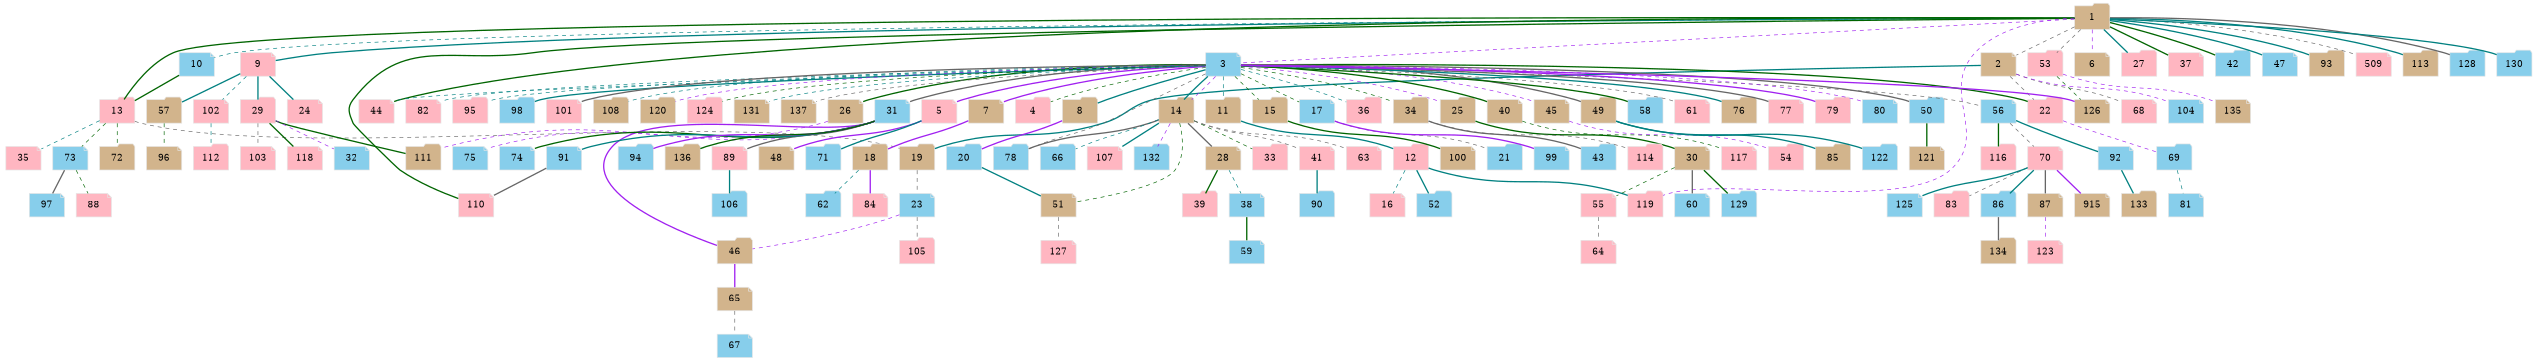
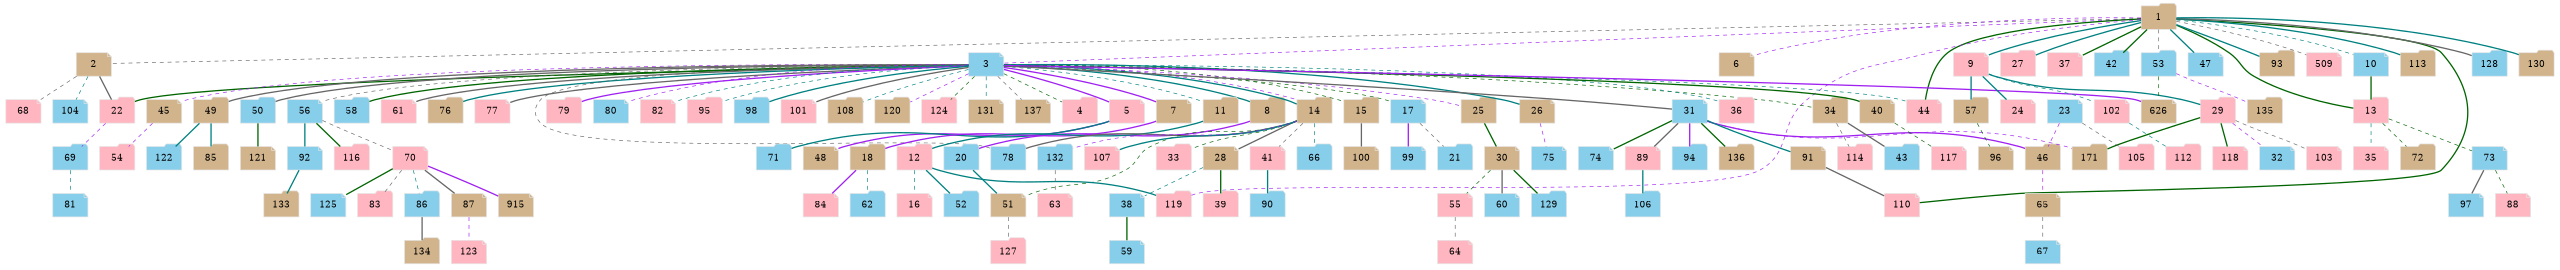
(2045, 64) -> (2159, 64)
(2514, 64) -> (2537, 64)
(1033, 72) -> (1327, 77)
(1567, 84) -> (691, 73)
(2022, 88) -> (106, 88)
(2092, 88) -> (82, 88)
(2092, 111) -> (2159, 111)
(2233, 111) -> (2265, 111)
(1270, 135) -> (1055, 177)
(1364, 135) -> (1361, 135)
(423, 158) -> (2090, 158)
(564, 158) -> (1808, 158)
(917, 158) -> none
(1975, 182) -> (369, 182)
(2022, 182) -> (416, 182)
(1059, 252) -> (1008, 252)
(735, 276) -> (2043, 182)
